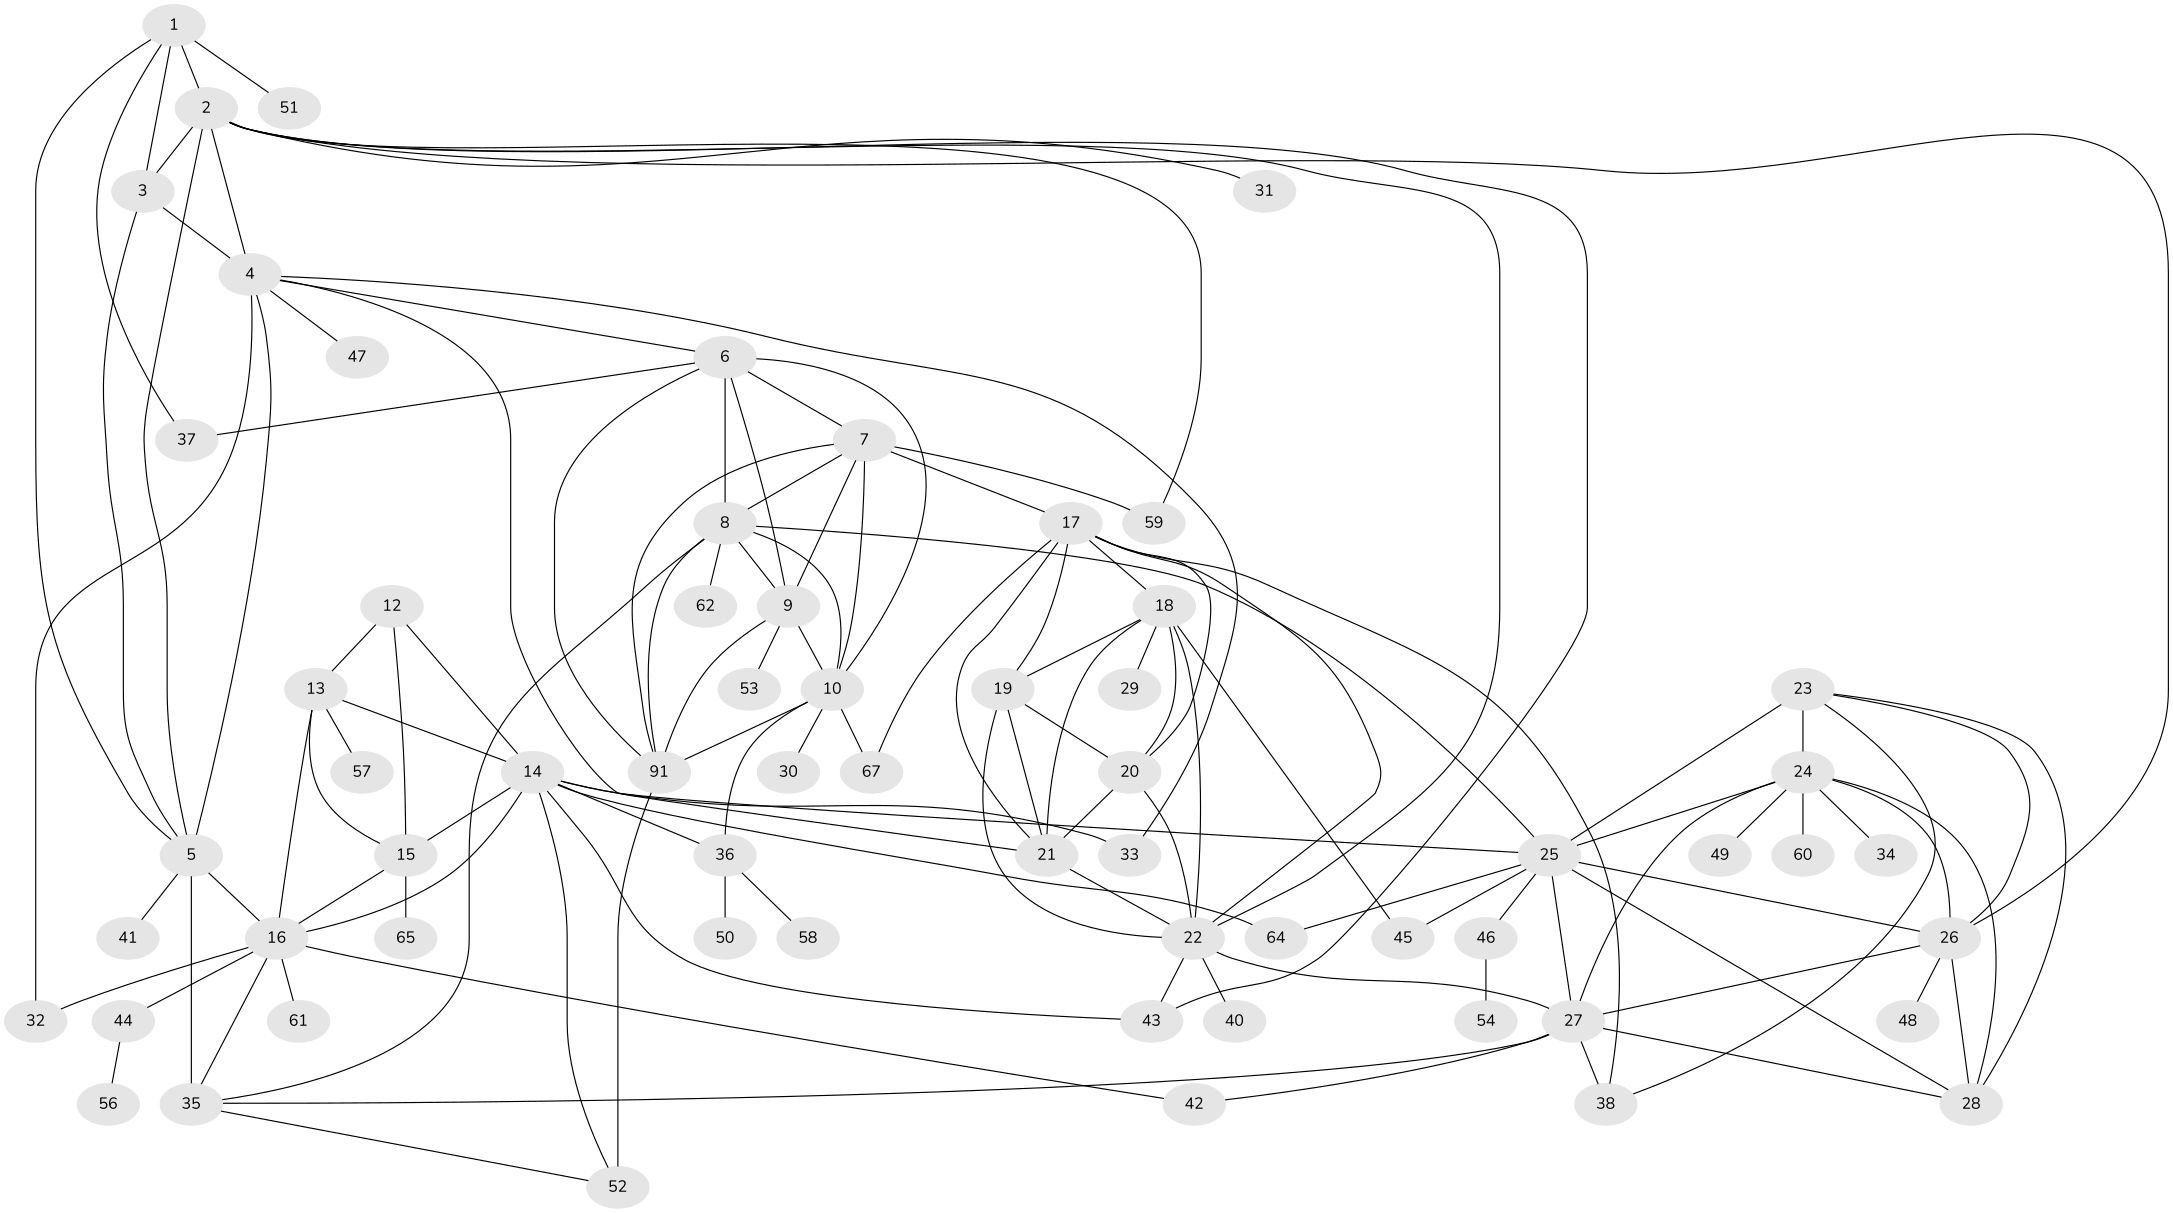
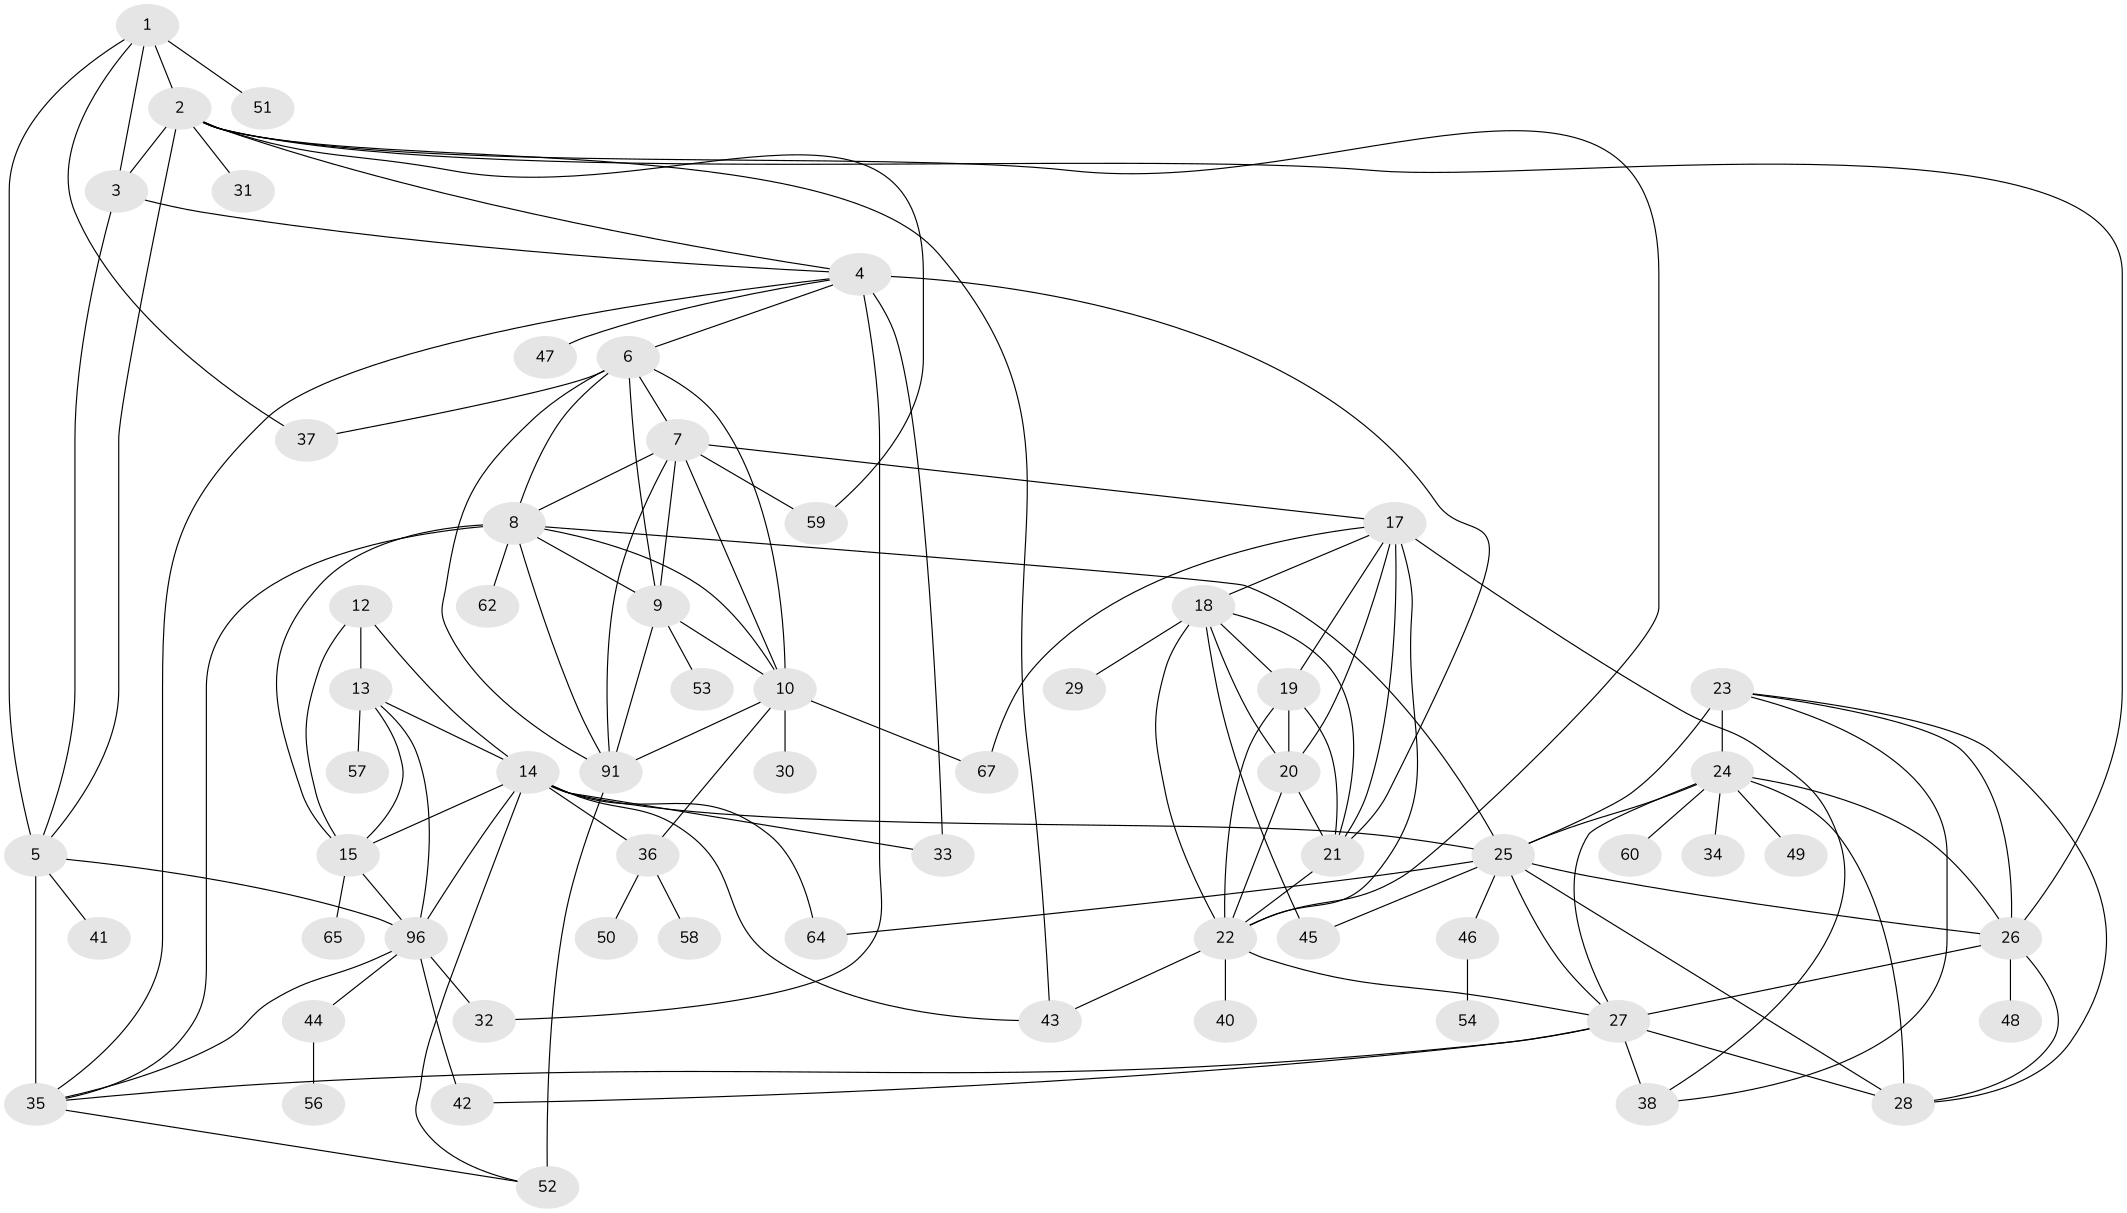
(253, 567) -> (214, 477)
none -> (292, 625)
(277, 938) -> (416, 938)
(299, 1021) -> none
